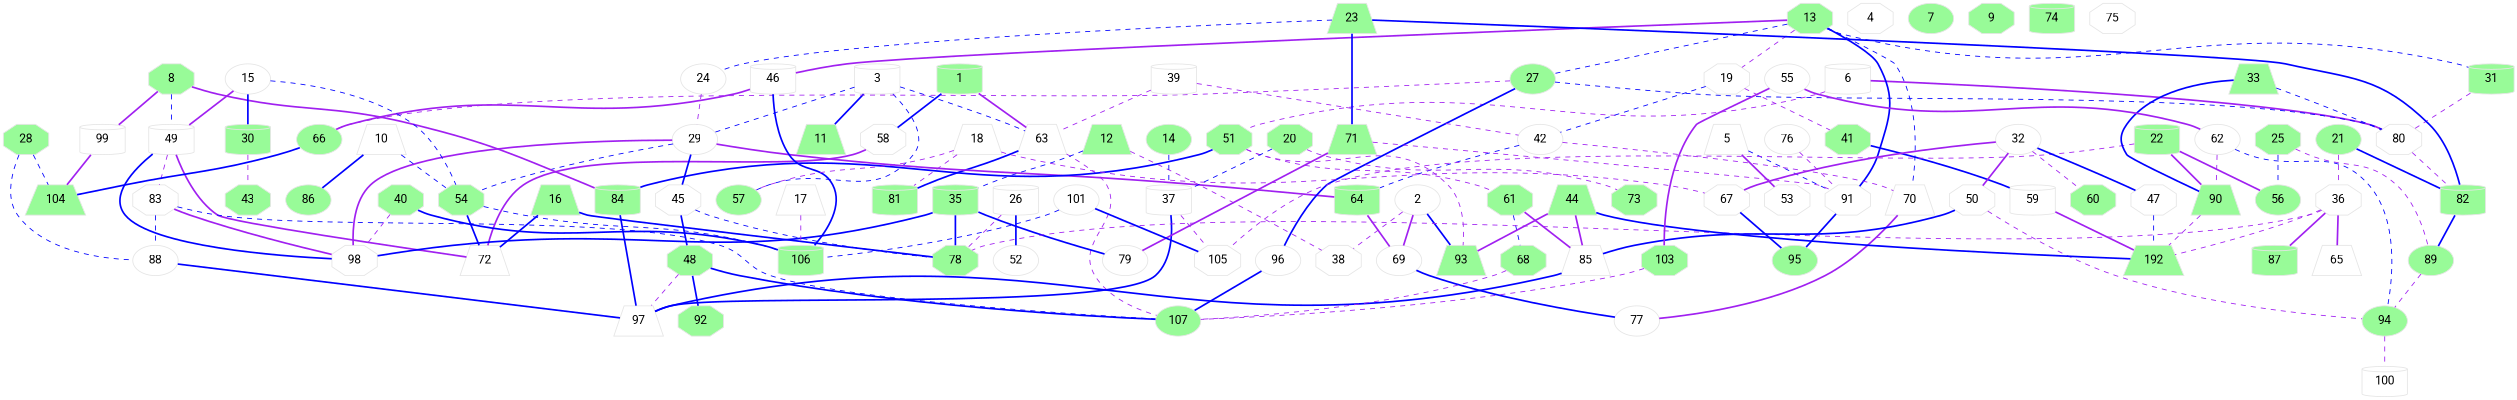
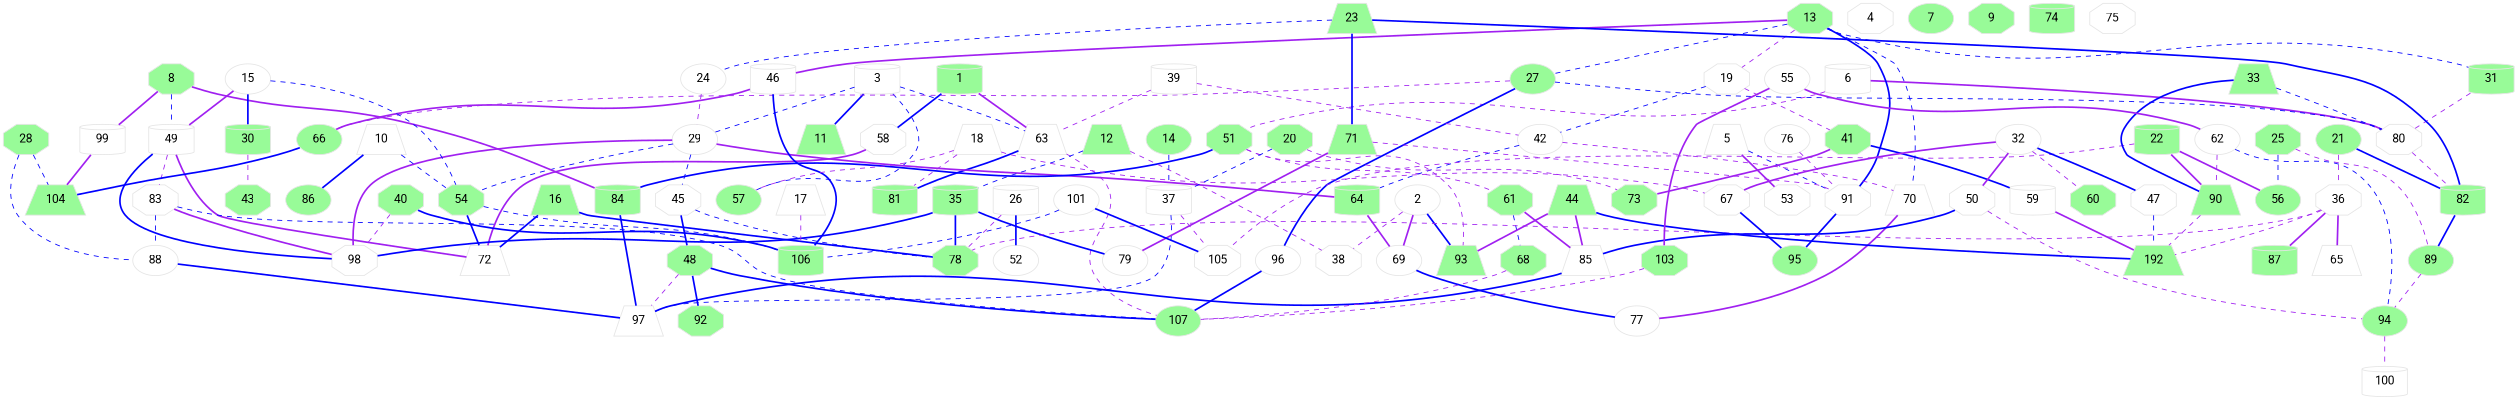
(687, 170) -> (687, 170)
none -> (1718, 180)
(952, 299) -> (952, 299)
